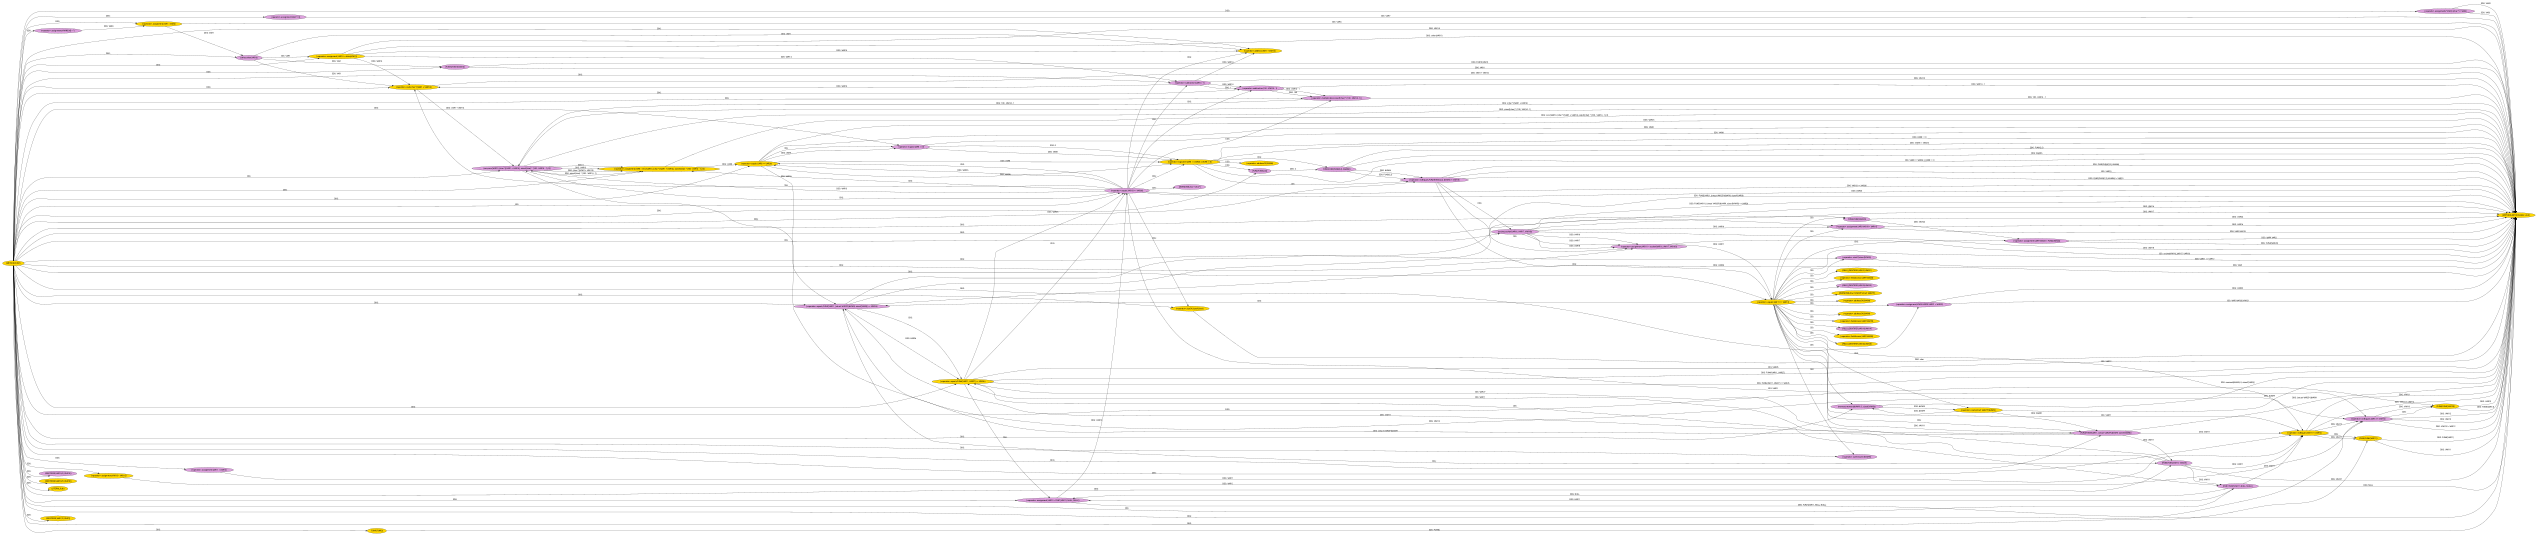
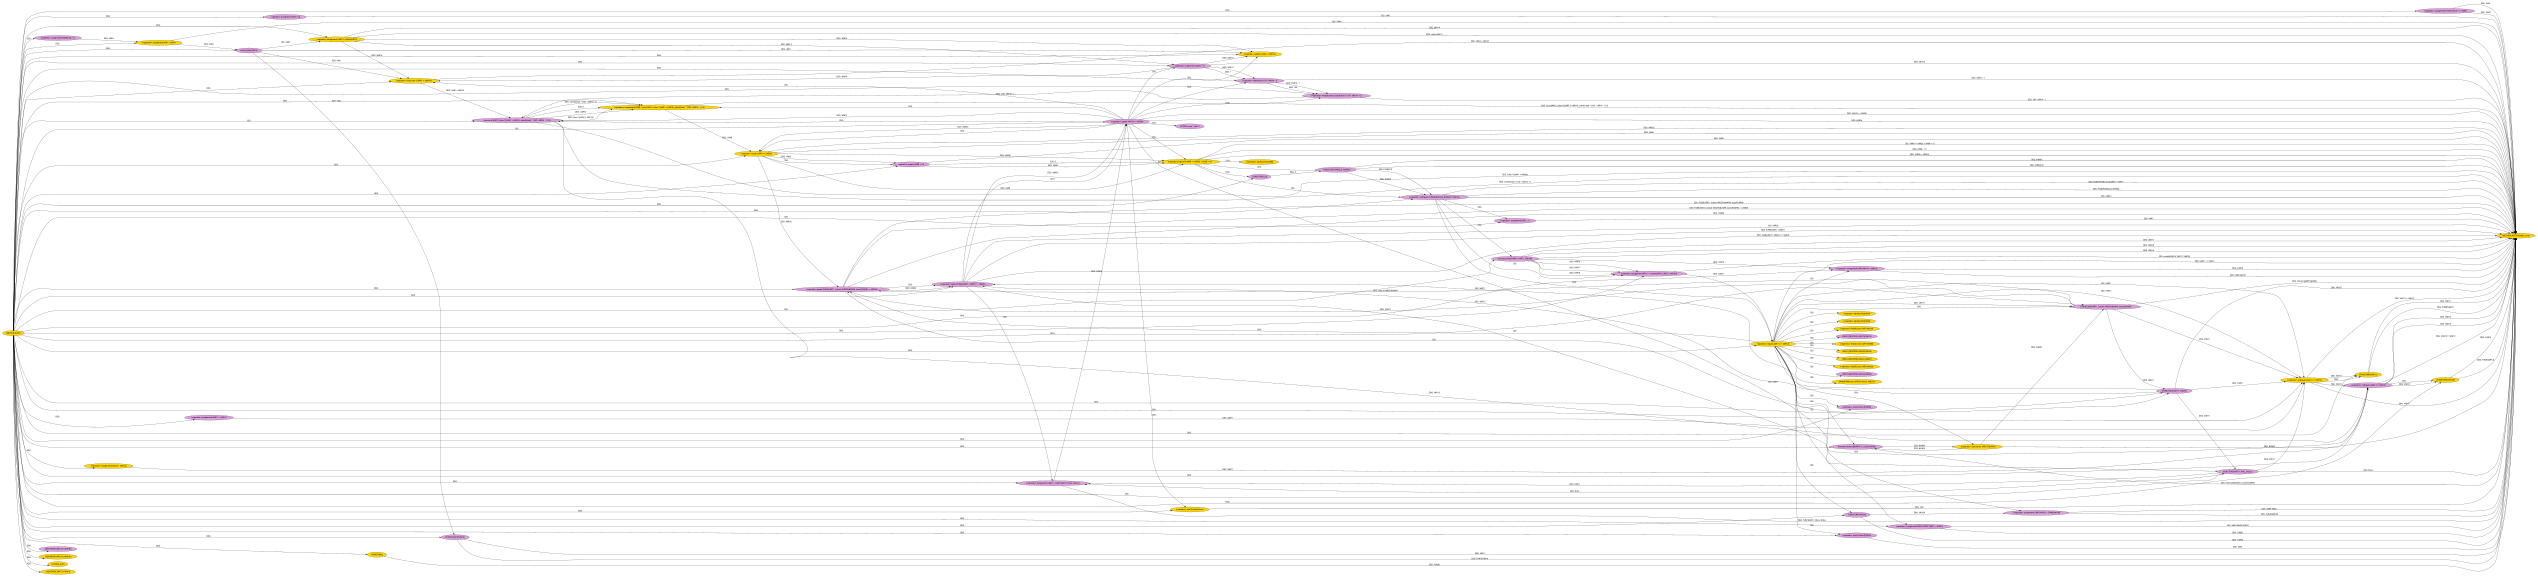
(1190, 187) -> (1190, 126)
none -> (1515, 221)
(963, 382) -> (963, 284)
